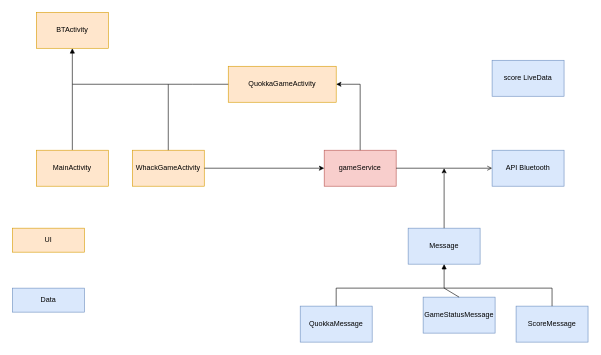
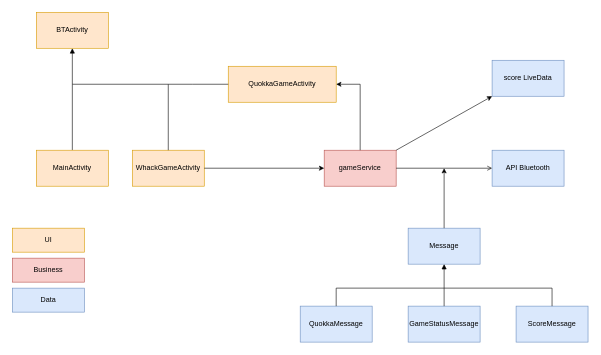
none -> (443, 124)
none -> (48, 270)
(459, 315) -> (444, 324)
